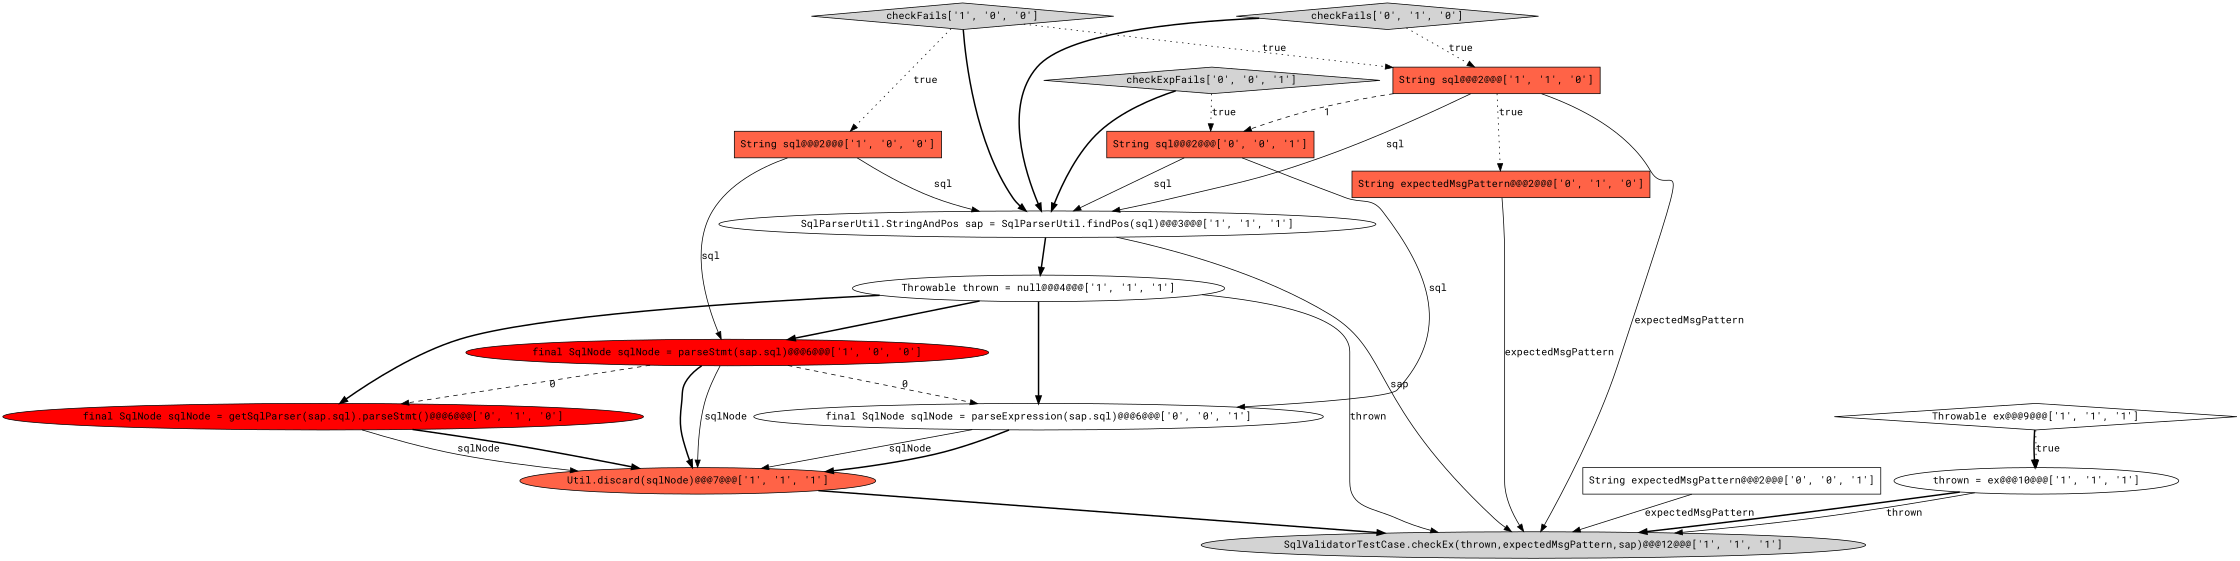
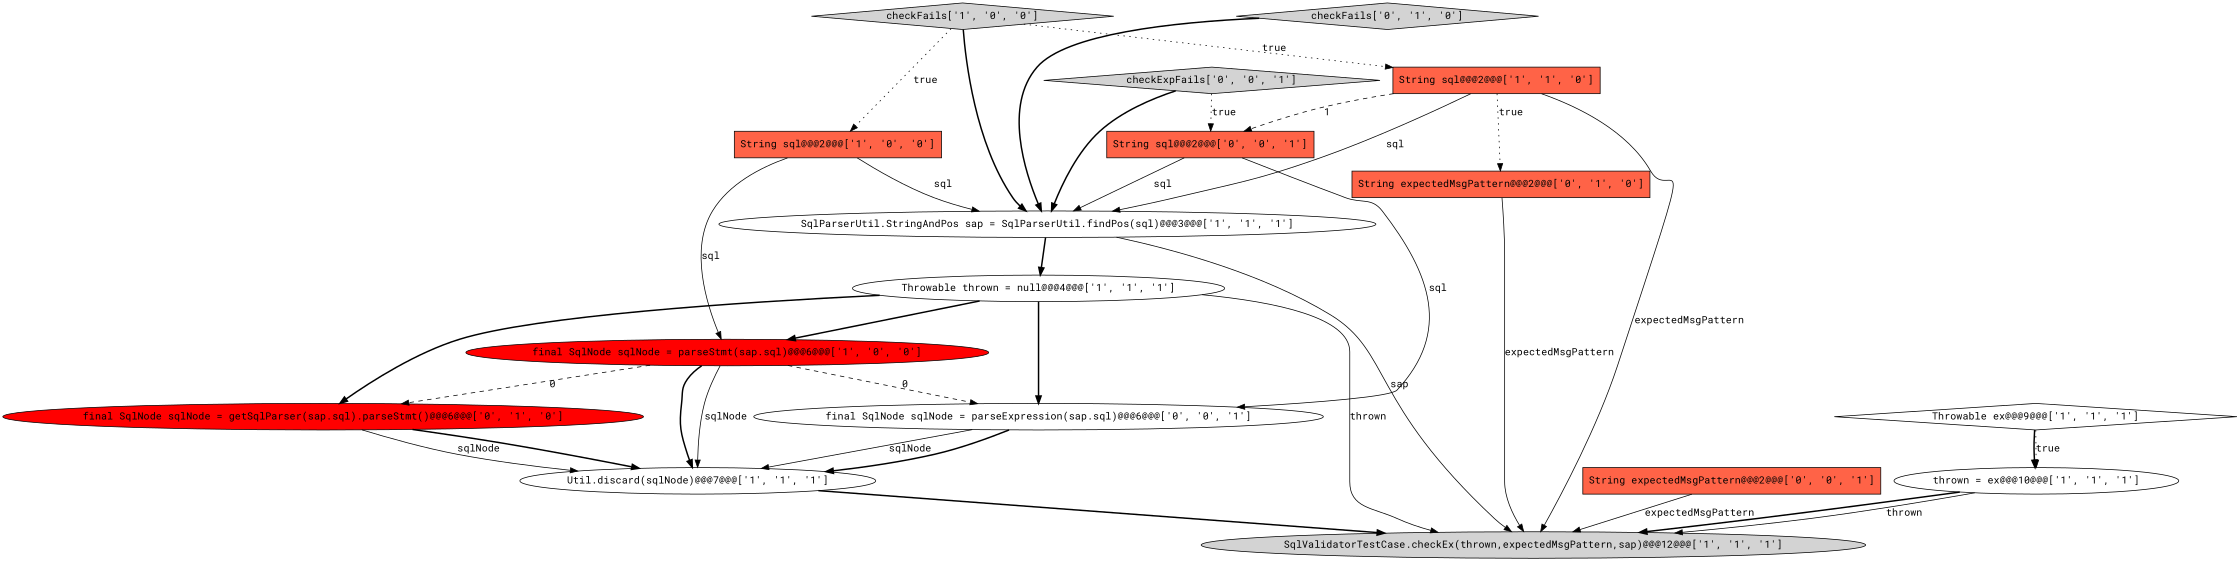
(1437, 46) -> none
(698, 481) -> (698, 481)
(1732, 481) -> (1732, 481)
